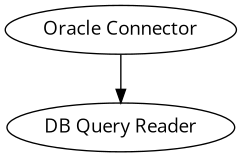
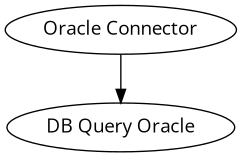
(121, 127) -> (121, 127)
